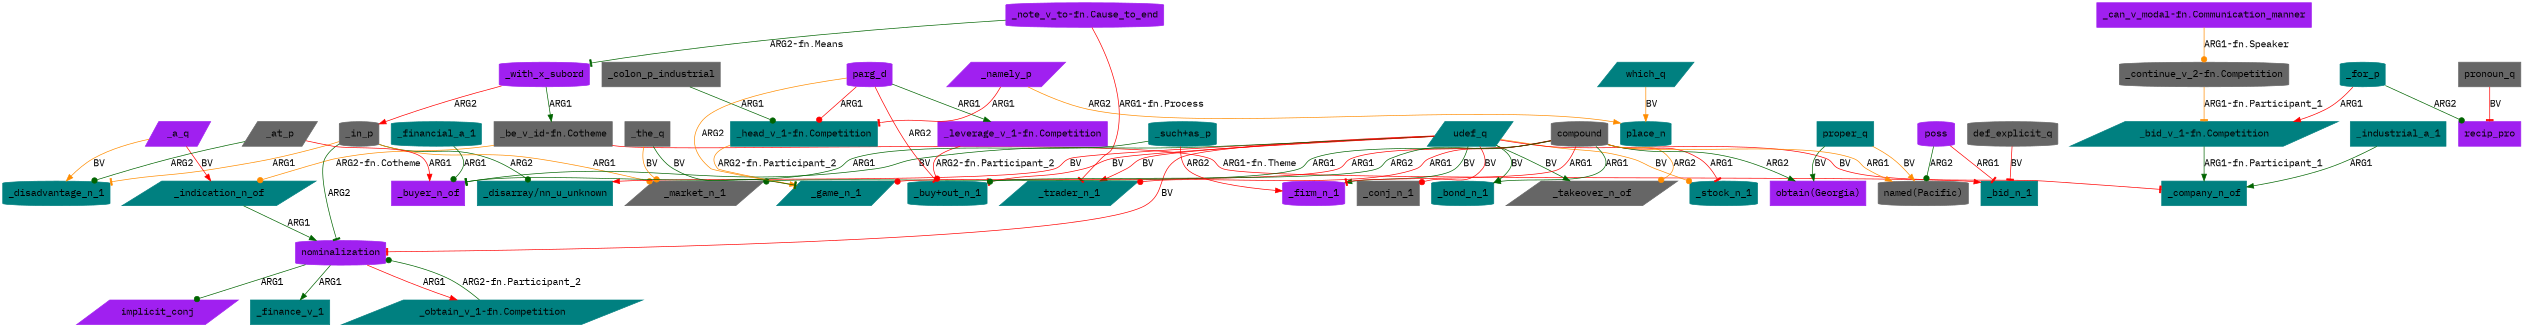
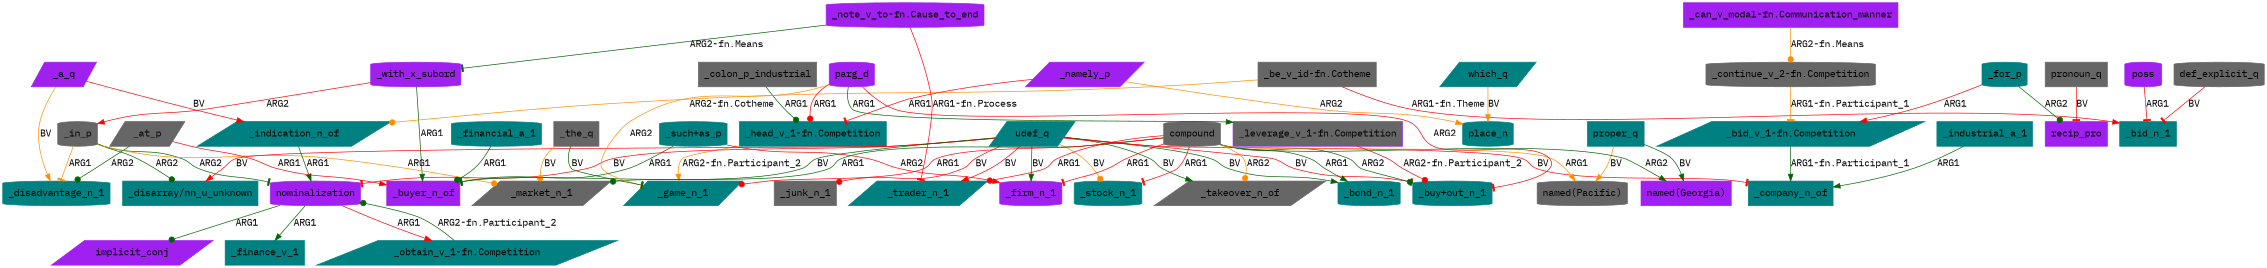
(2246, 45) -> (1828, 45)
(548, 101) -> (419, 130)
(1023, 134) -> (1318, 134)
(1930, 161) -> none
(1388, 193) -> (805, 193)
(1818, 193) -> (1686, 193)
